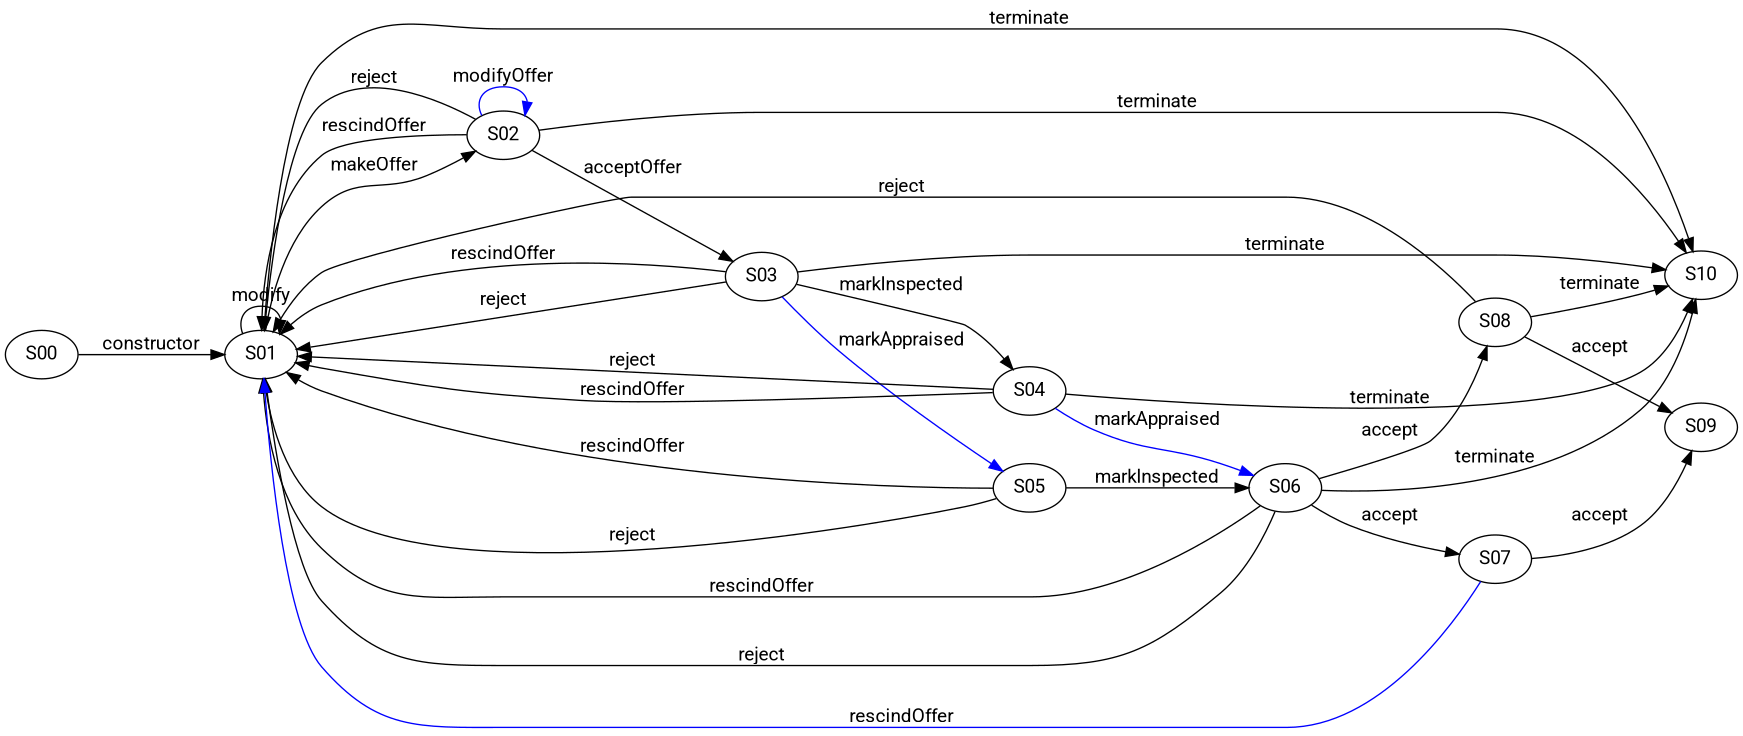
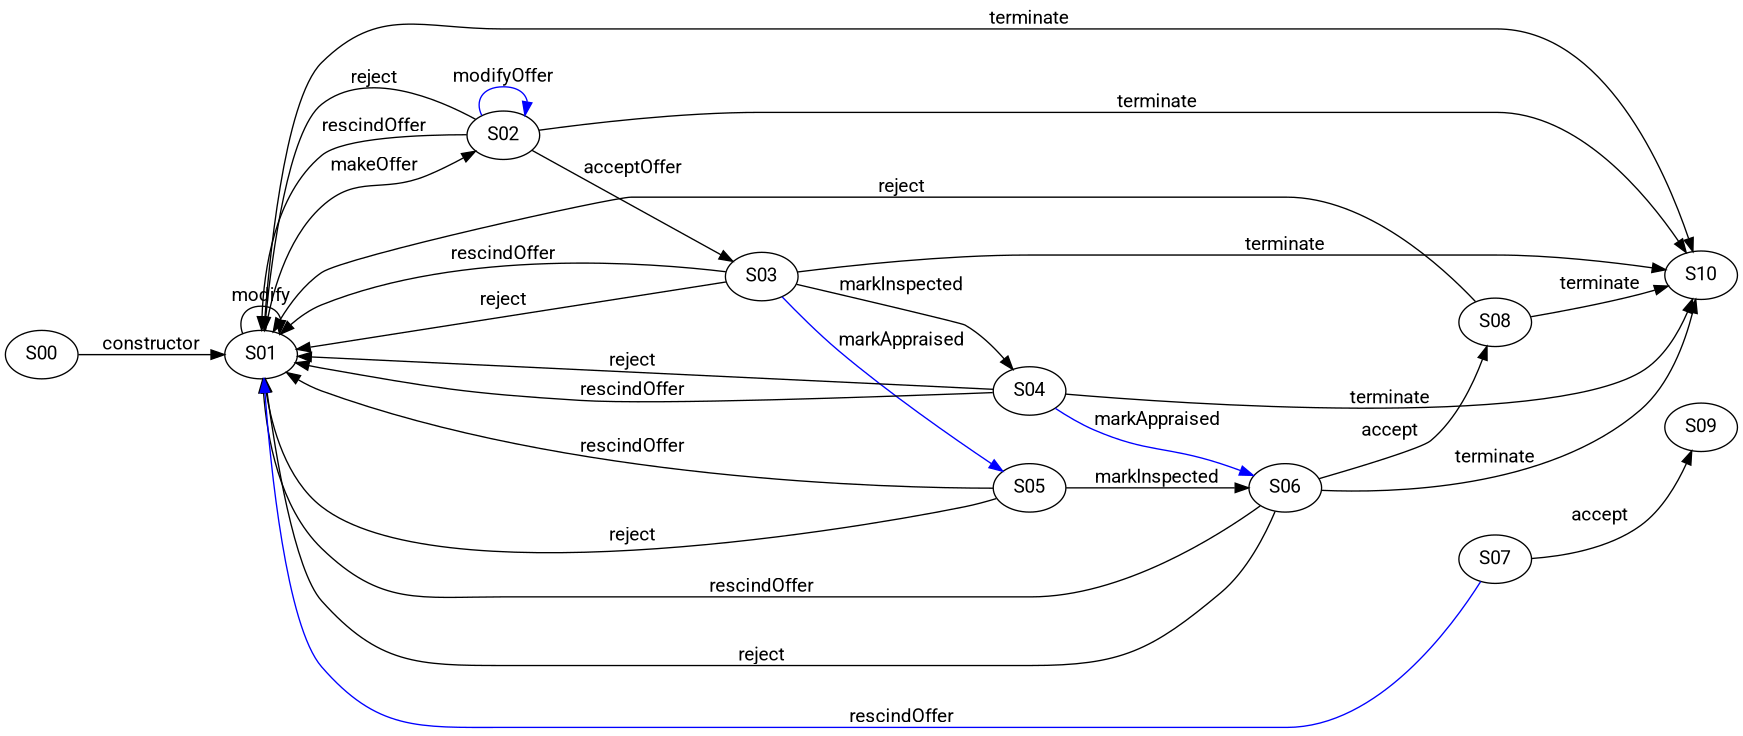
(1592, 372) -> none
(1376, 535) -> none
